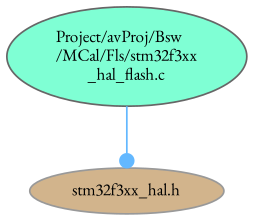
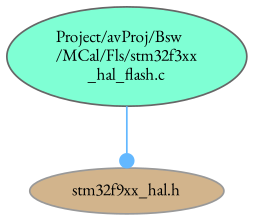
(127, 191) -> (127, 191)
